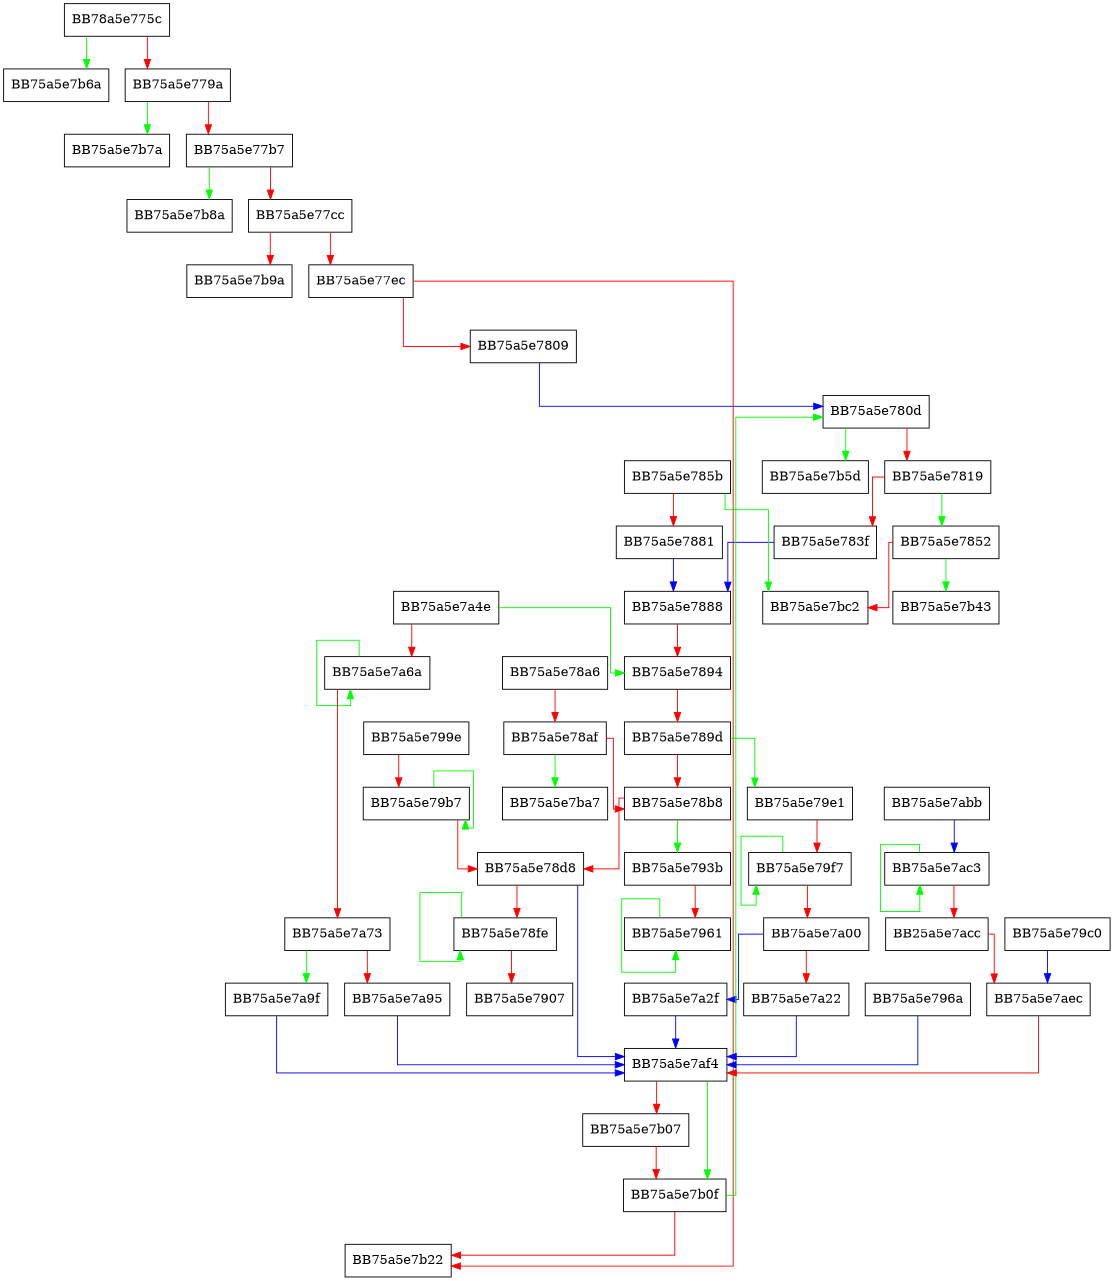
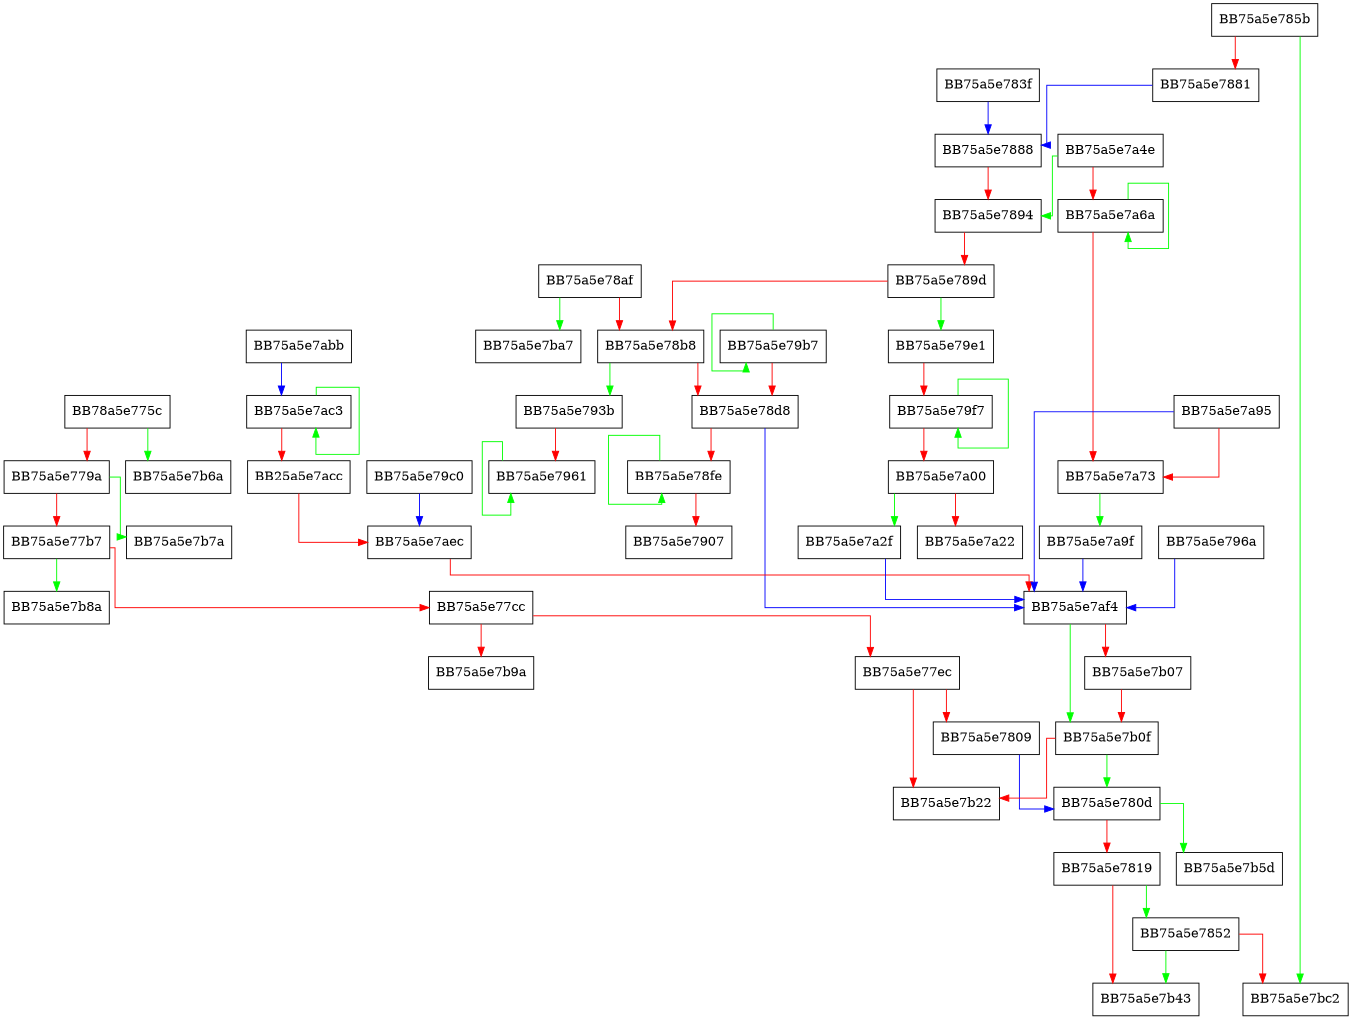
(872, 491) -> (1113, 930)
(555, 673) -> none
(416, 738) -> none
(738, 955) -> (894, 505)
(367, 962) -> (1219, 476)
(787, 1057) -> none
